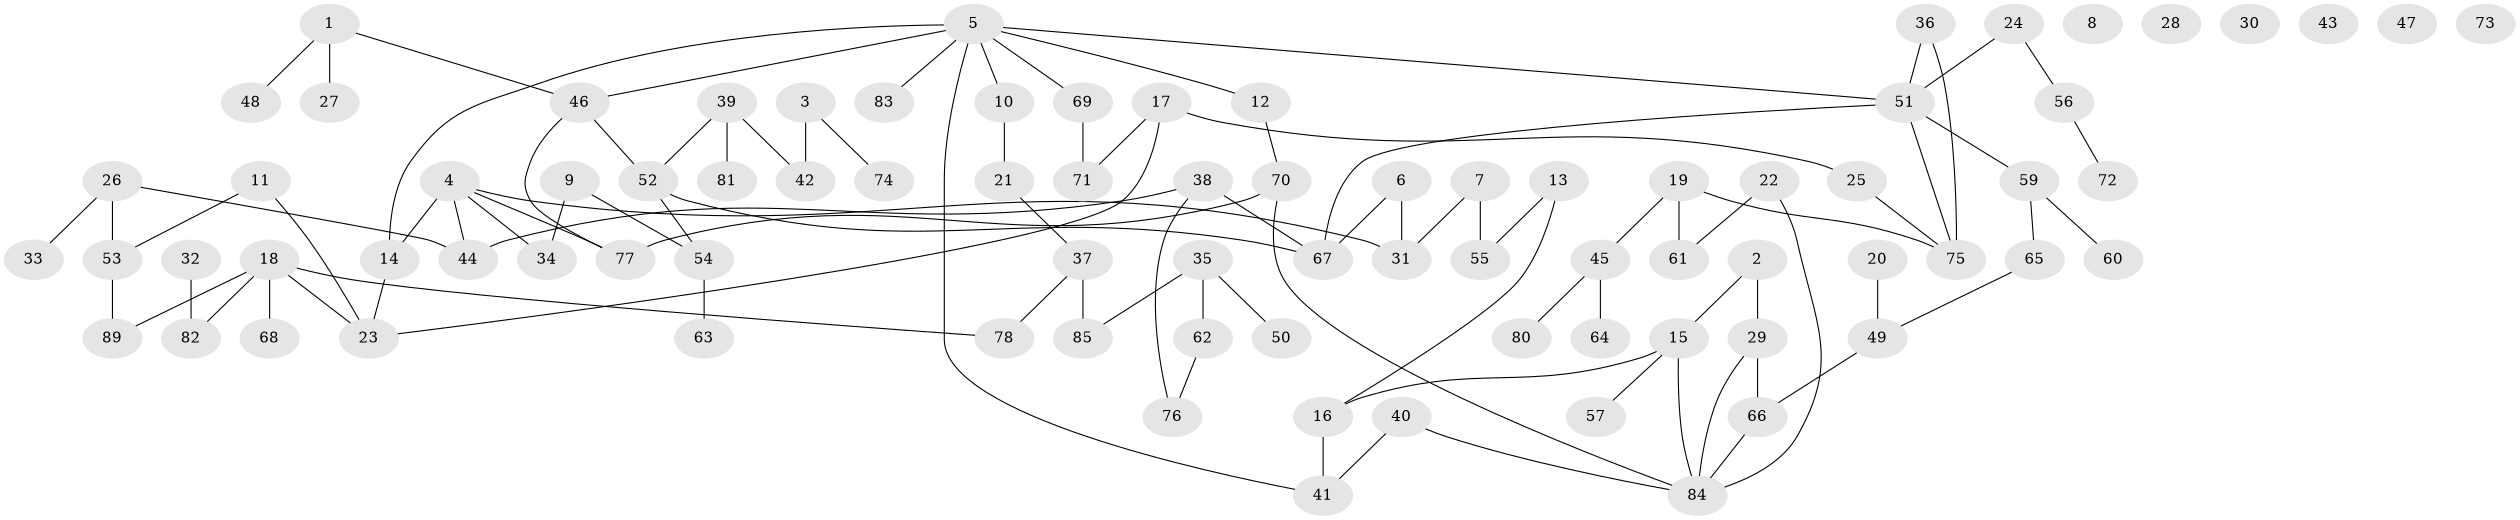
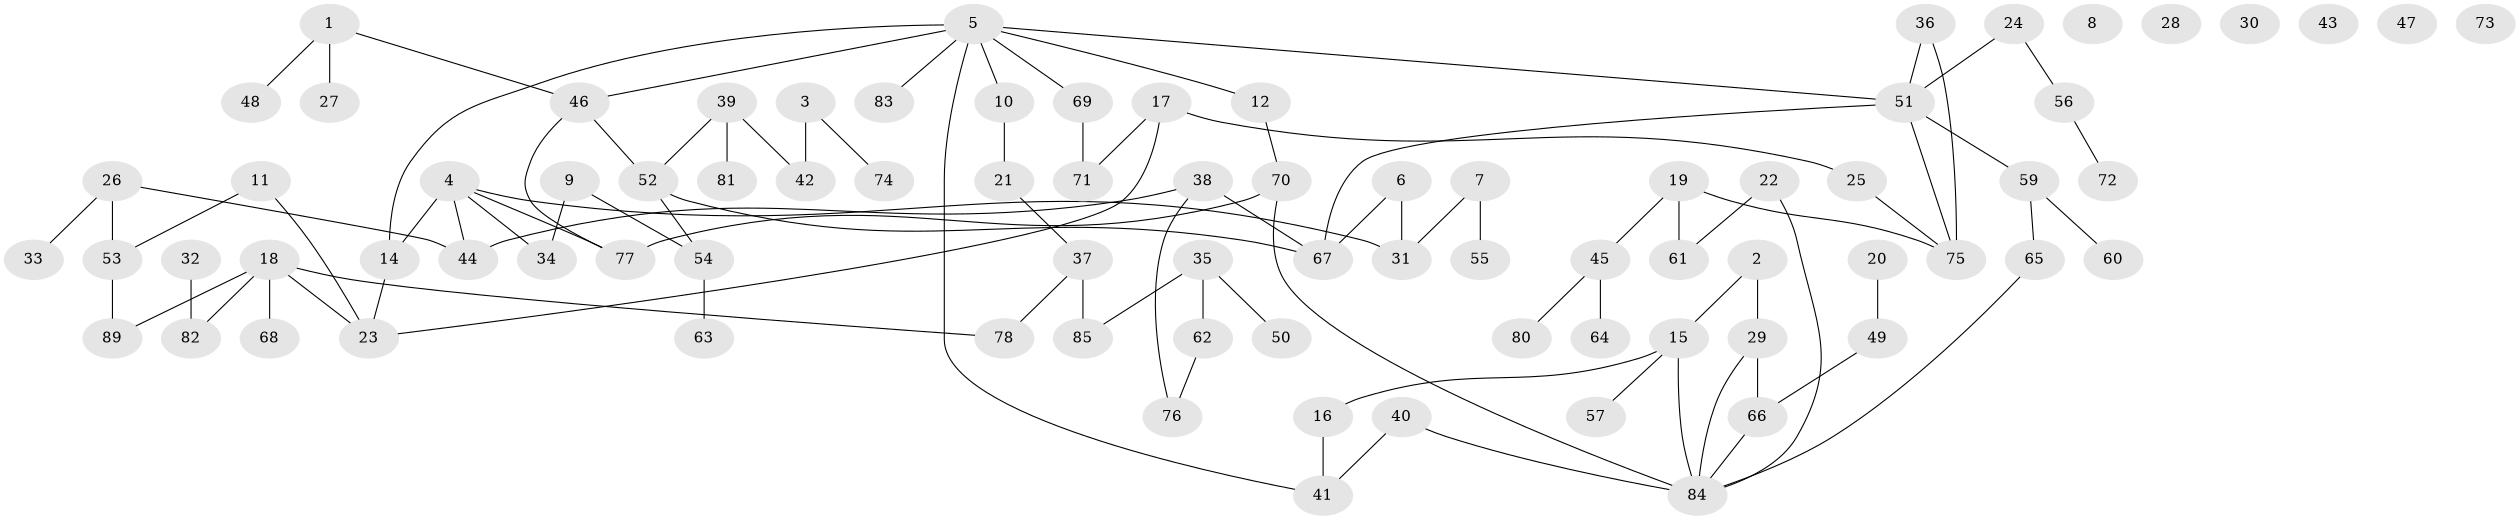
(1559, 181) -> none
(1956, 299) -> (1885, 400)
